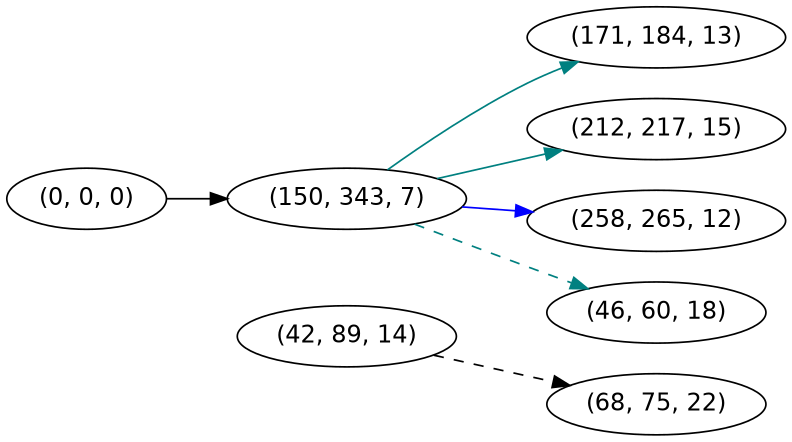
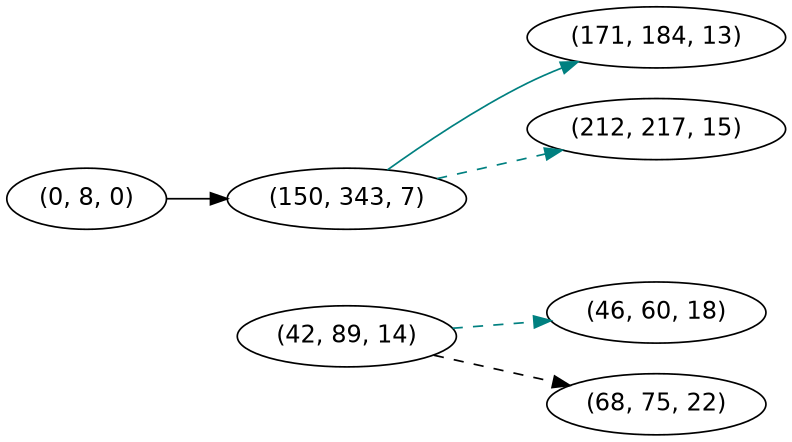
(491, 166) -> (491, 166)
(87, 199) -> (87, 199)
(656, 221) -> none
(493, 254) -> (493, 325)
